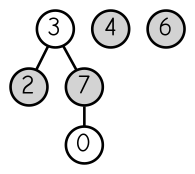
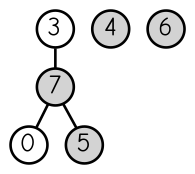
(29, 87) -> none
none -> (84, 145)
